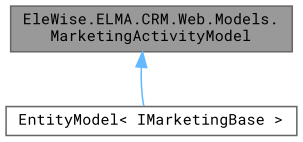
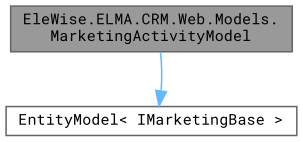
(142, 87) -> (162, 71)
